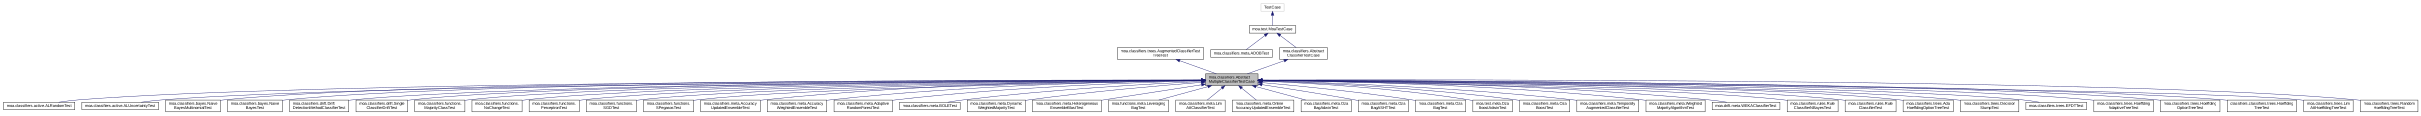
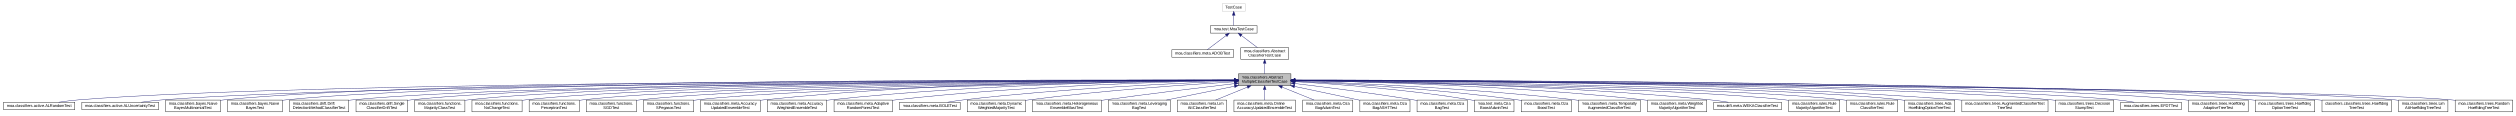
(1198, 67) -> (1629, 84)
(1139, 106) -> (1139, 106)
(1813, 106) -> (1814, 106)
